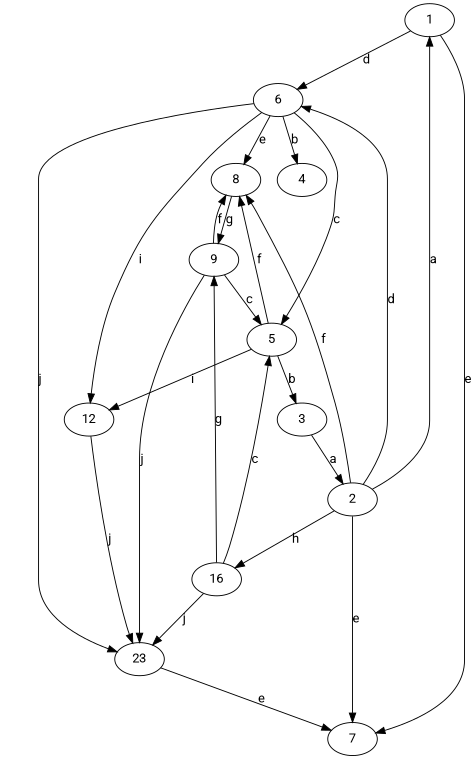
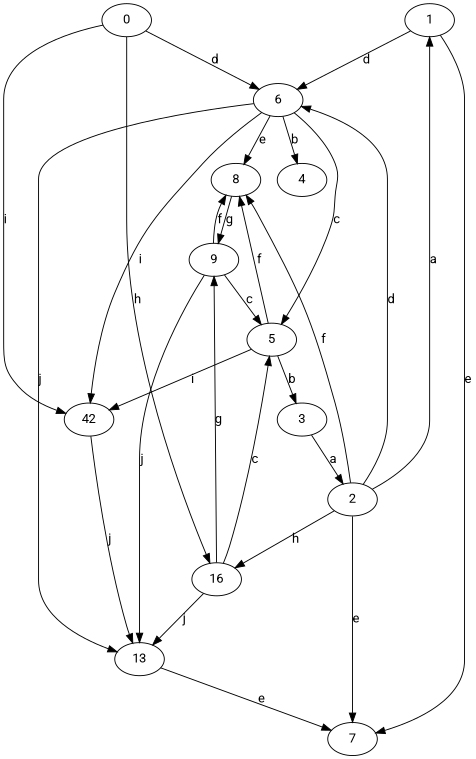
none -> (127, 20)
(89, 420) -> (89, 420)
(140, 659) -> (140, 659)
